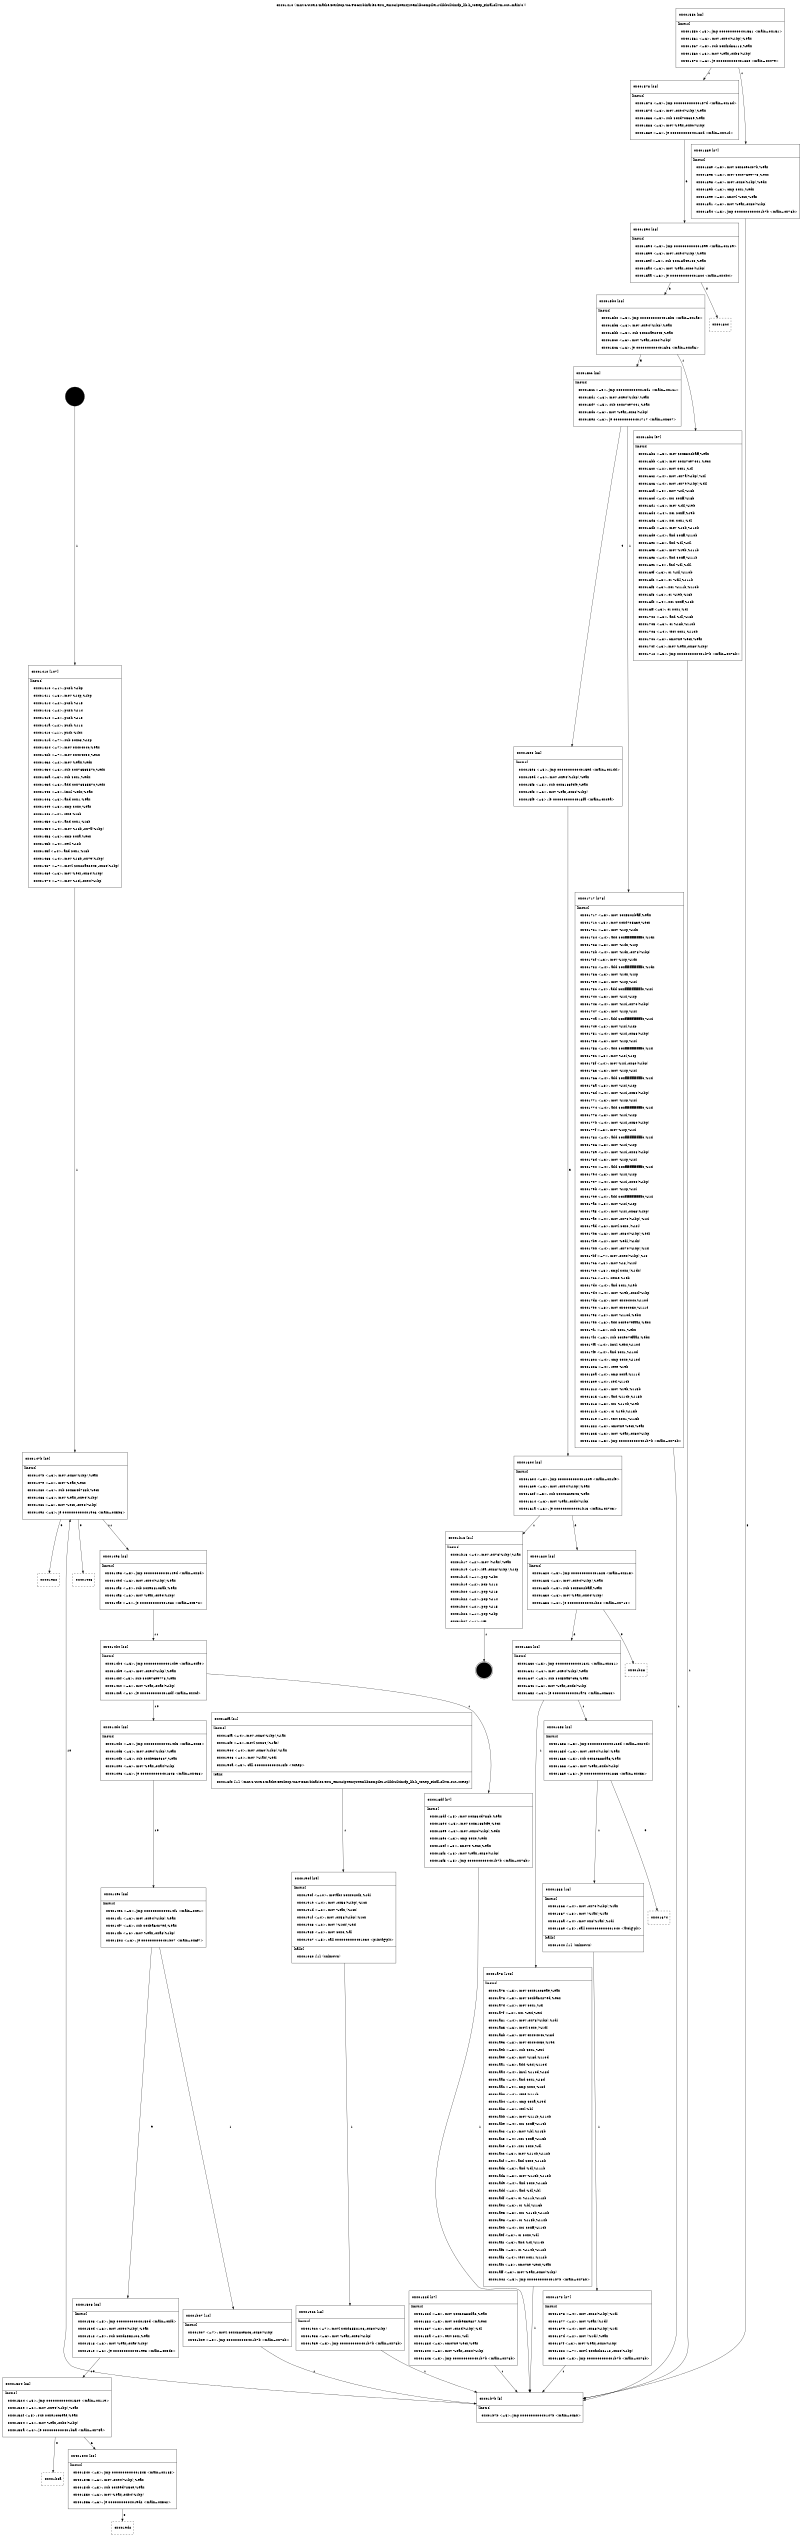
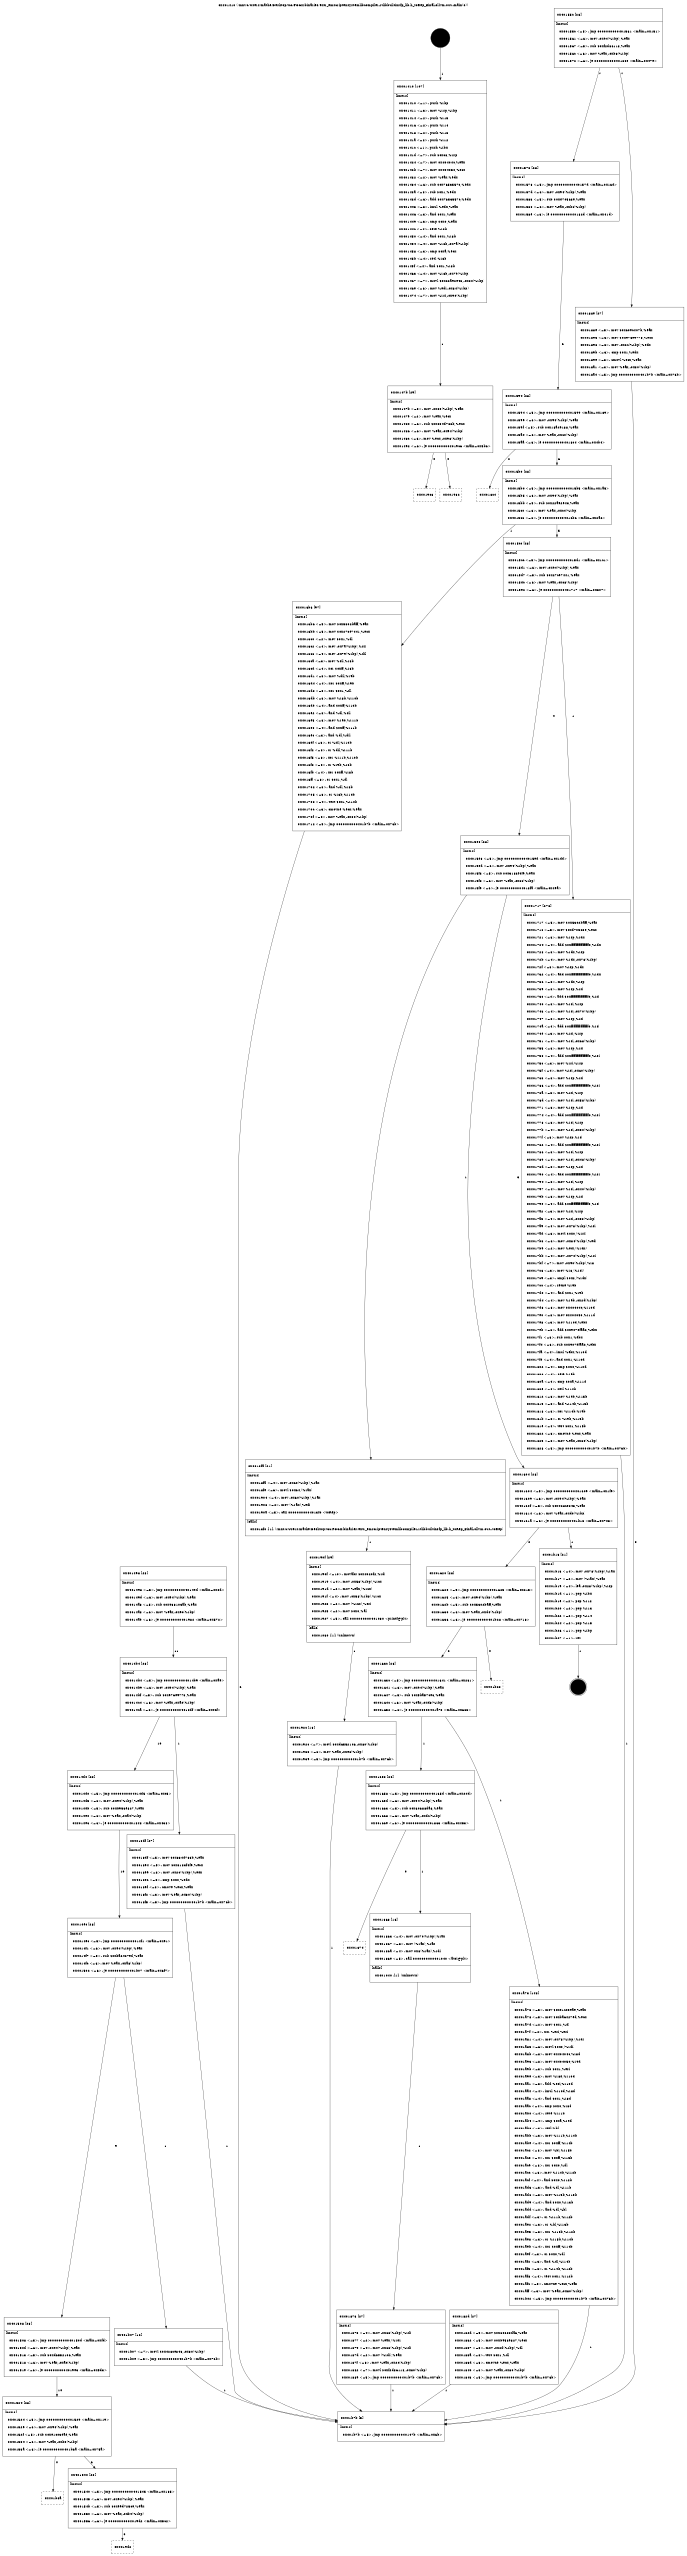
none -> (376, 1168)
(115, 1534) -> none
(689, 1670) -> (240, 1687)
(66, 2149) -> none
